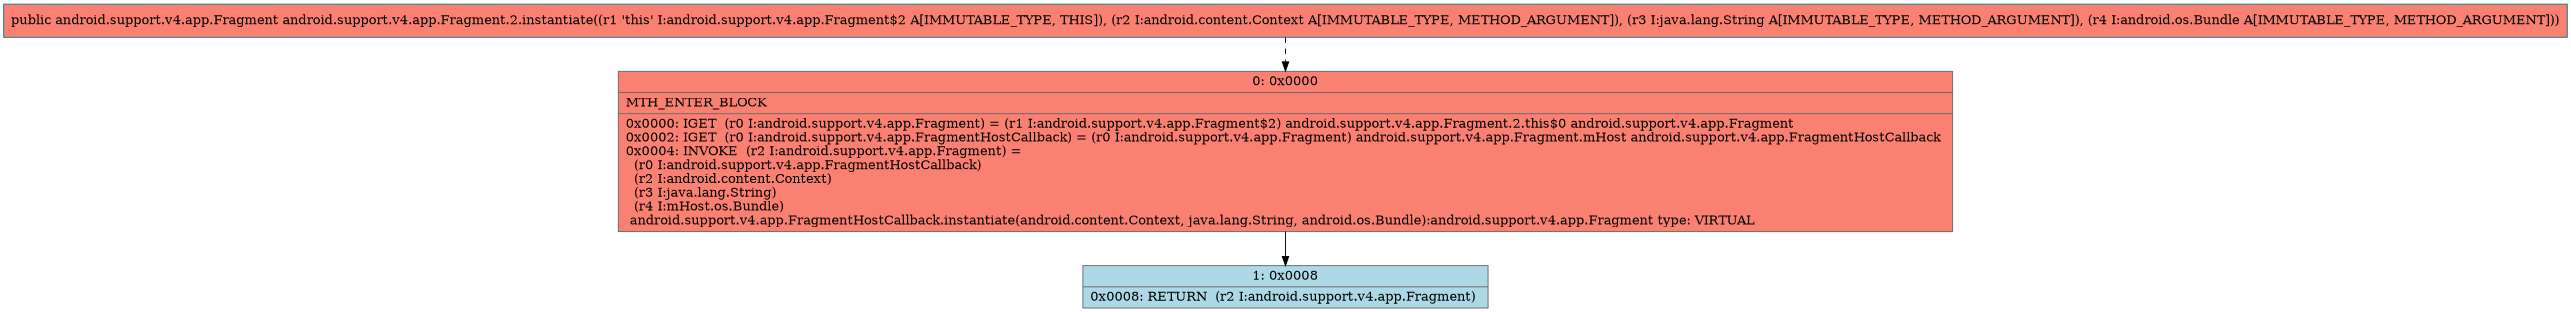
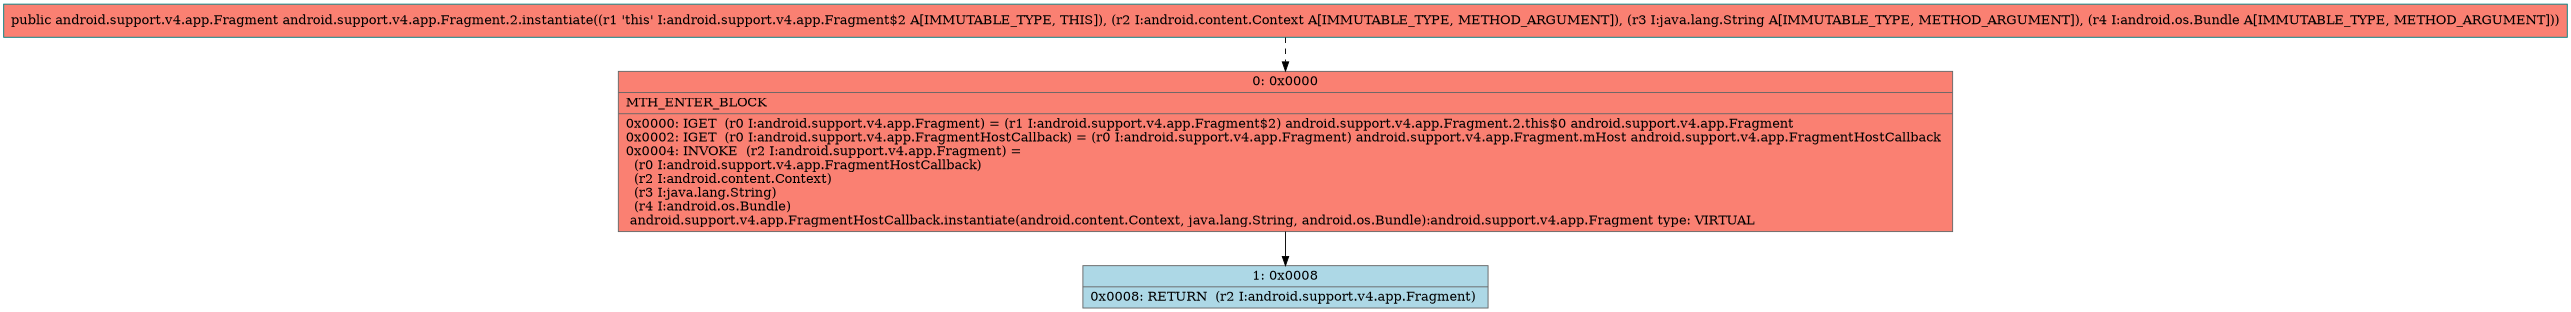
(705, 207) -> (709, 207)
